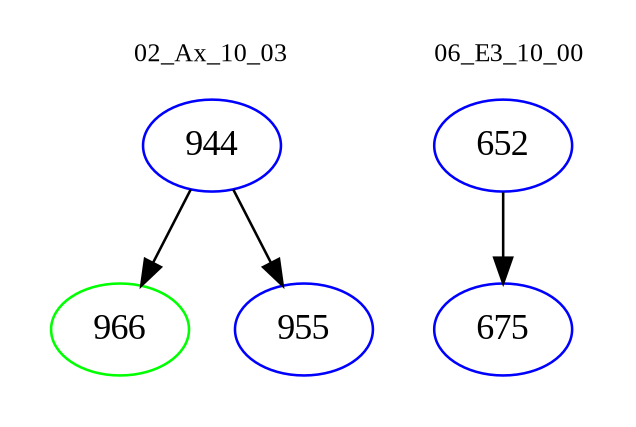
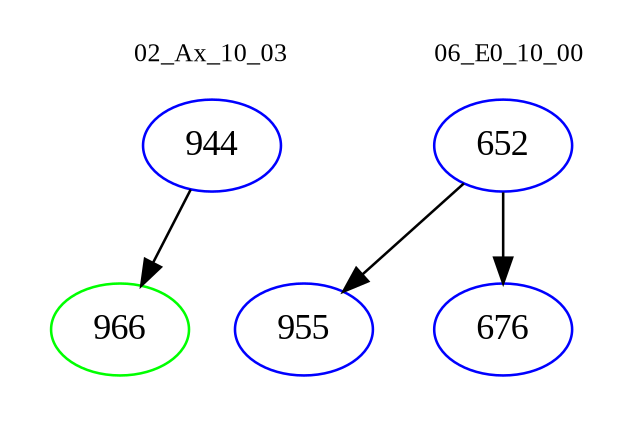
(510, 55) -> (510, 55)
(252, 226) -> (431, 213)
(503, 329) -> (503, 329)
